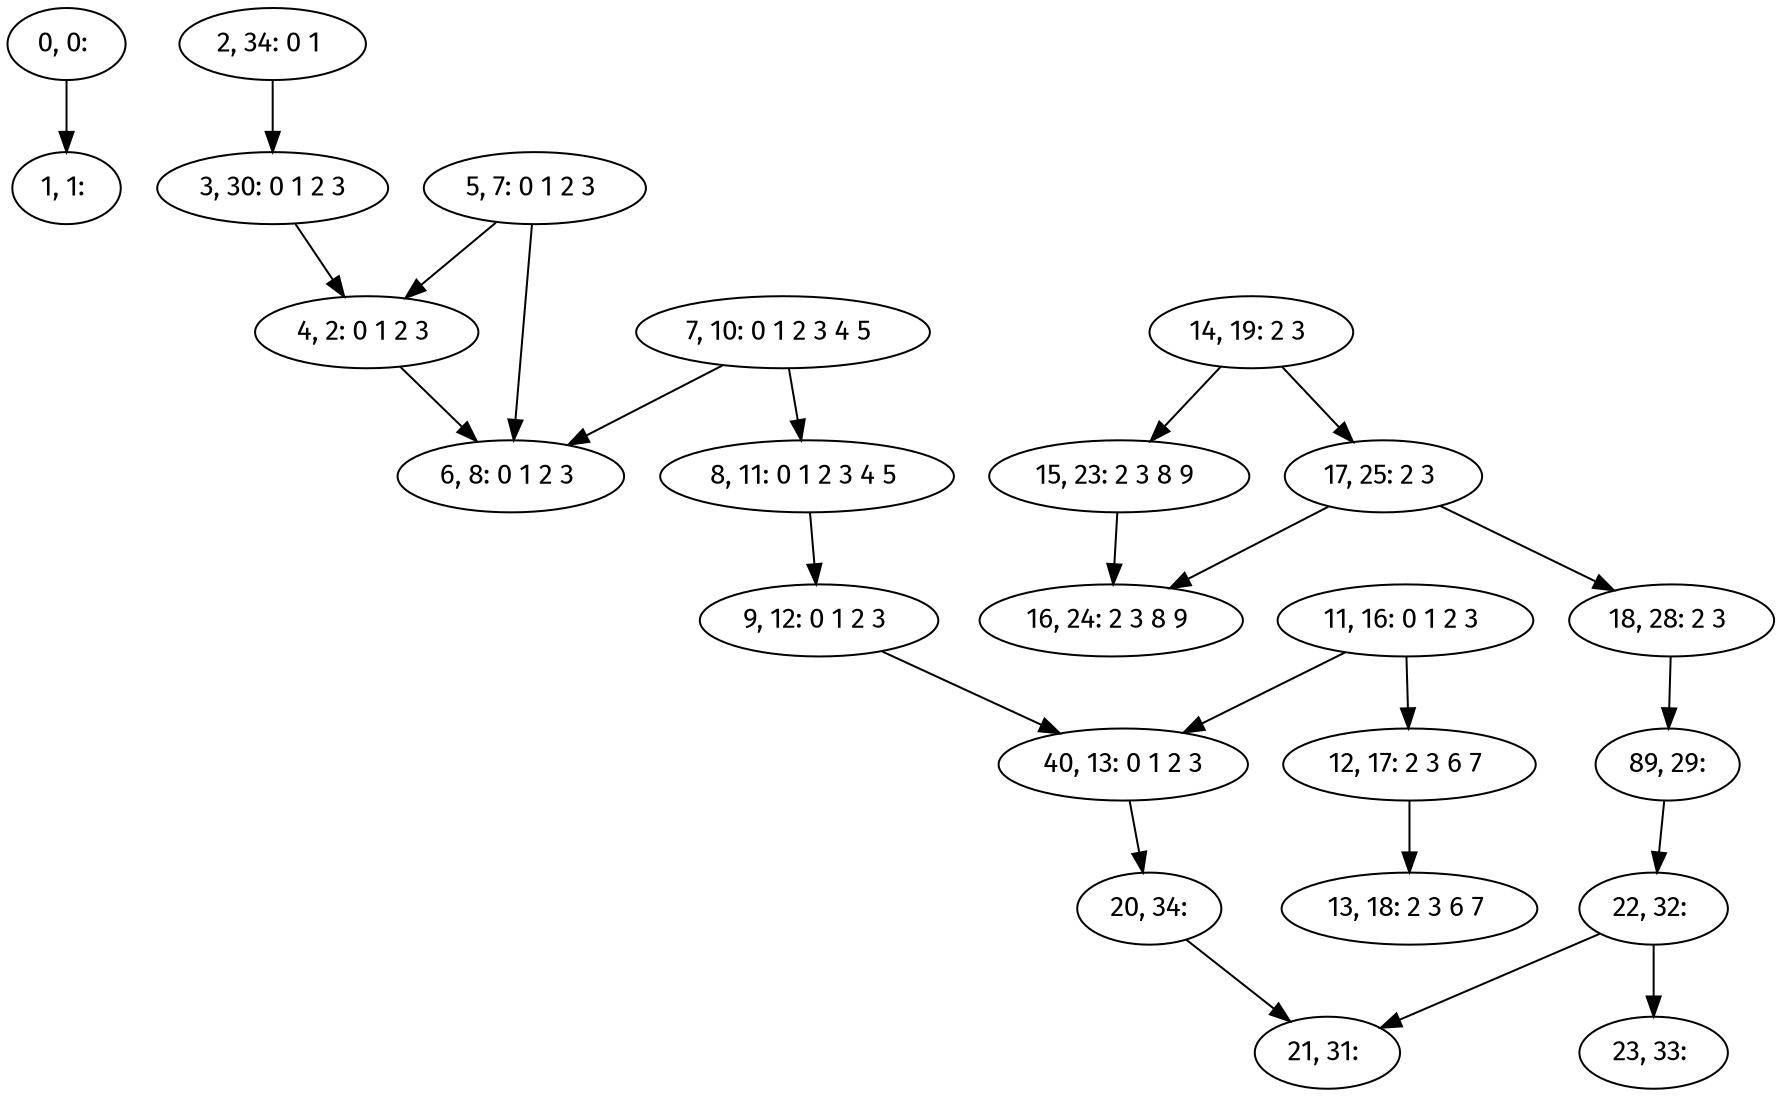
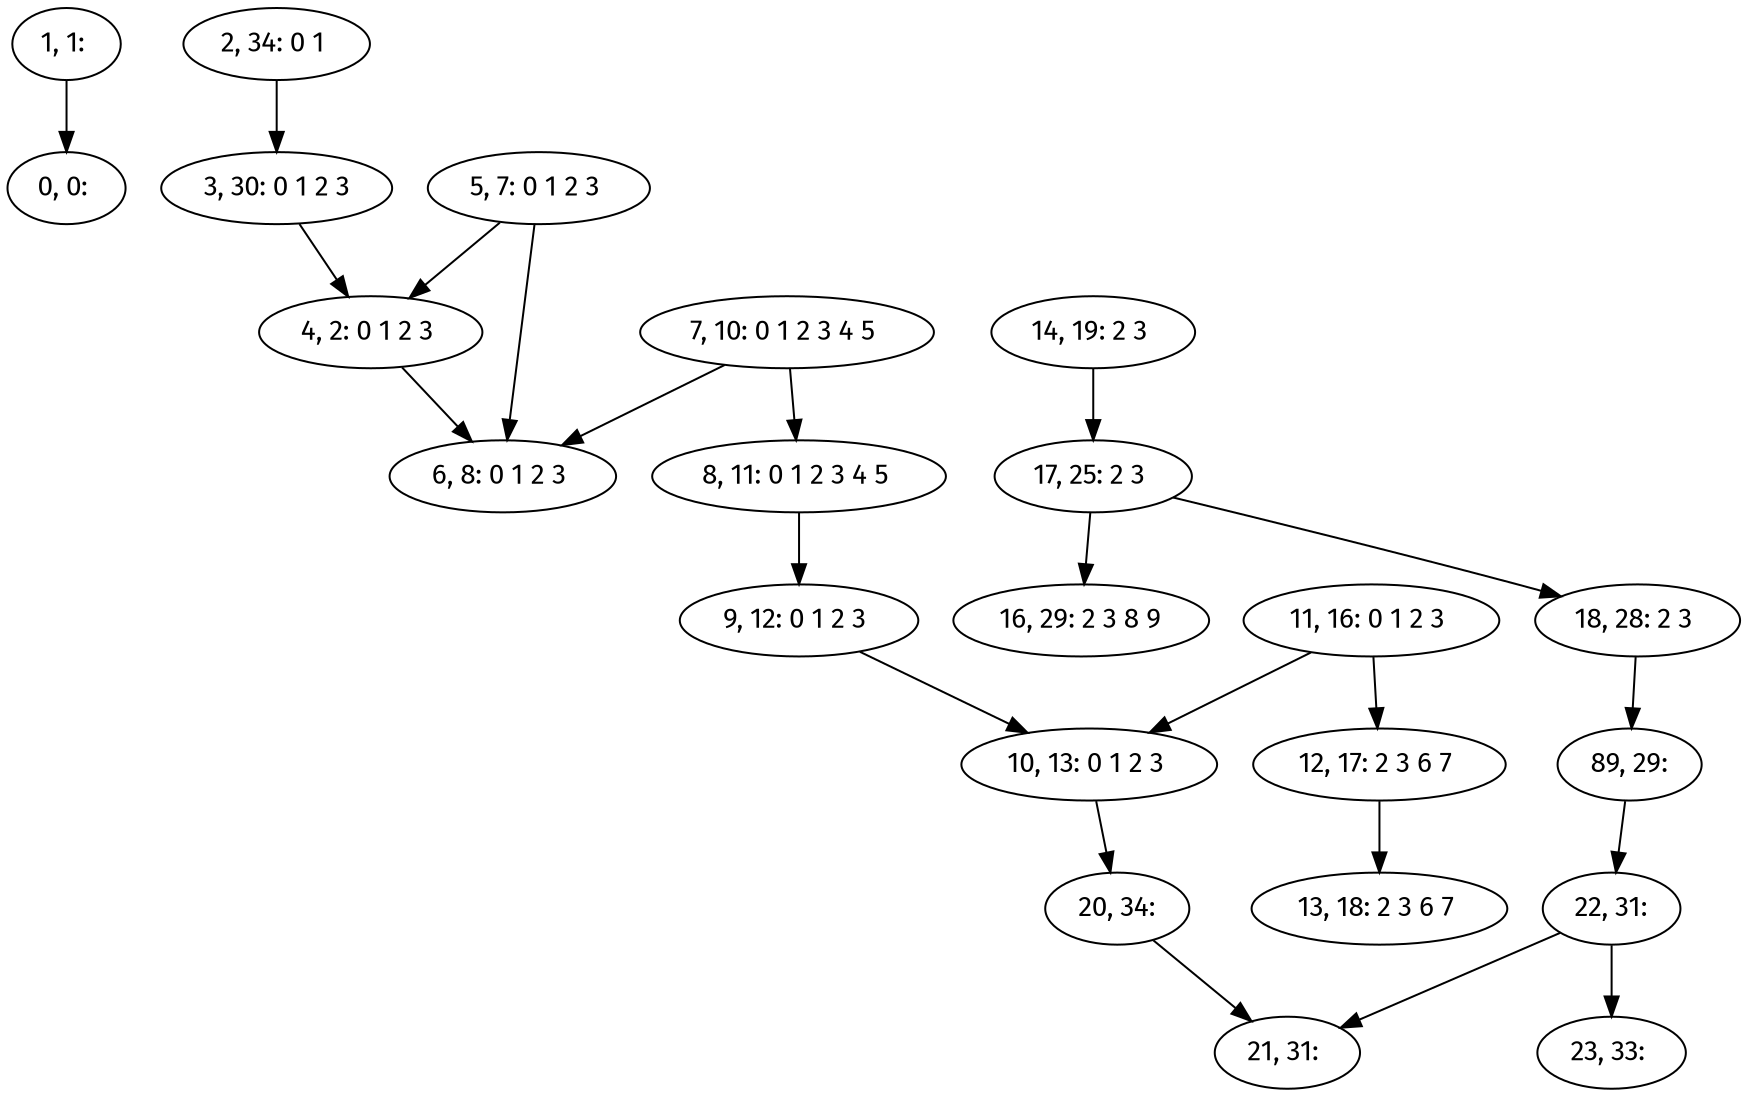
(67, 106) -> (67, 106)
(1119, 476) -> none
(1111, 620) -> (1081, 620)
(1123, 765) -> (1089, 765)
(1654, 909) -> (1612, 909)
